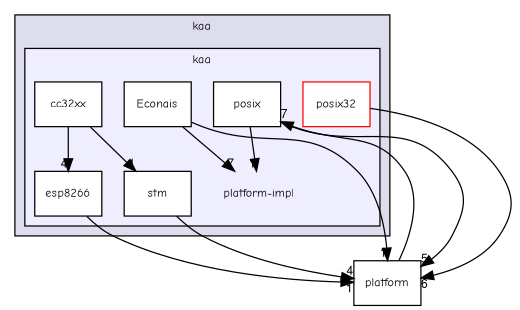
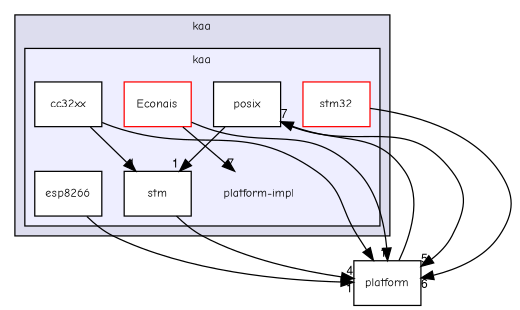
(158, 104) -> (158, 104)
(336, 104) -> (336, 104)
(68, 143) -> (266, 147)
(253, 145) -> (200, 152)
